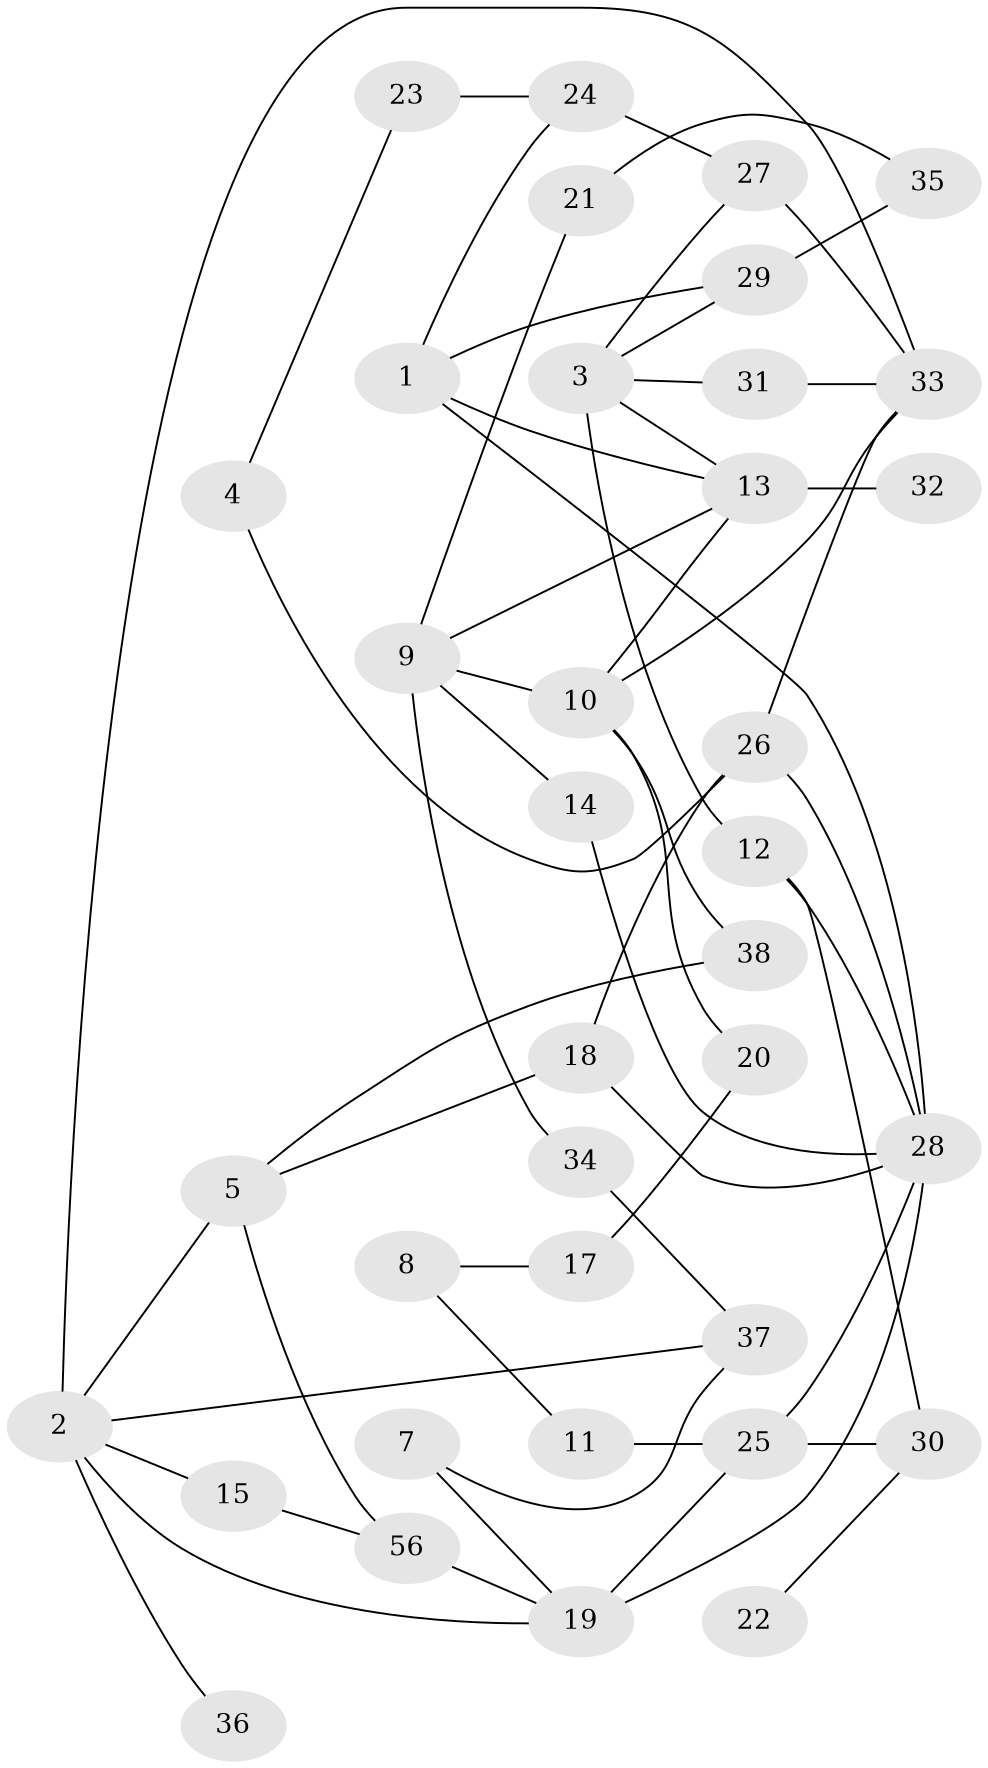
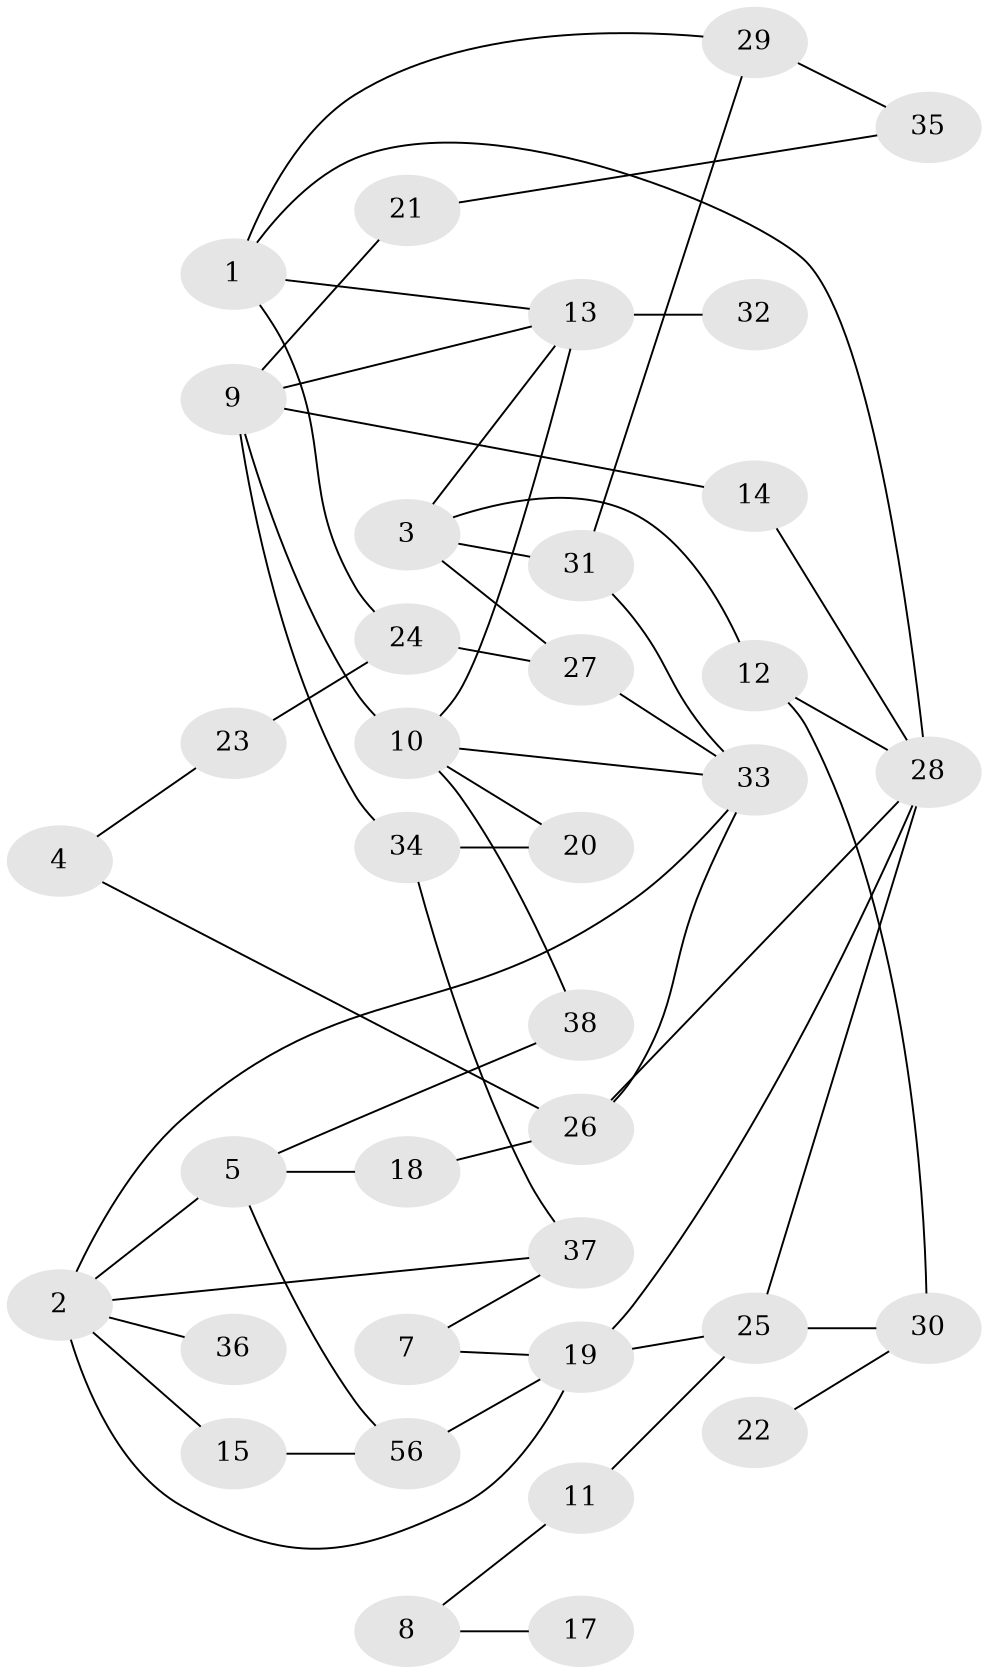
(668, 329) -> (672, 292)
(673, 1166) -> (508, 848)
(730, 1184) -> none
